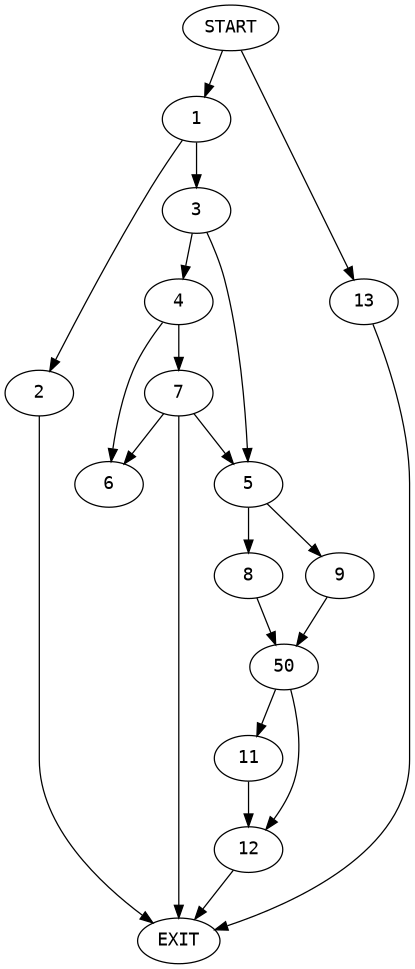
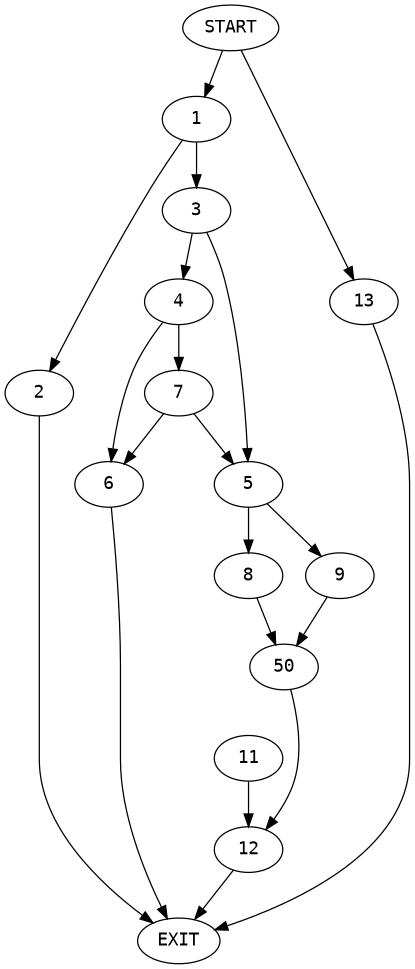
(179, 661) -> (120, 711)
(269, 707) -> none
